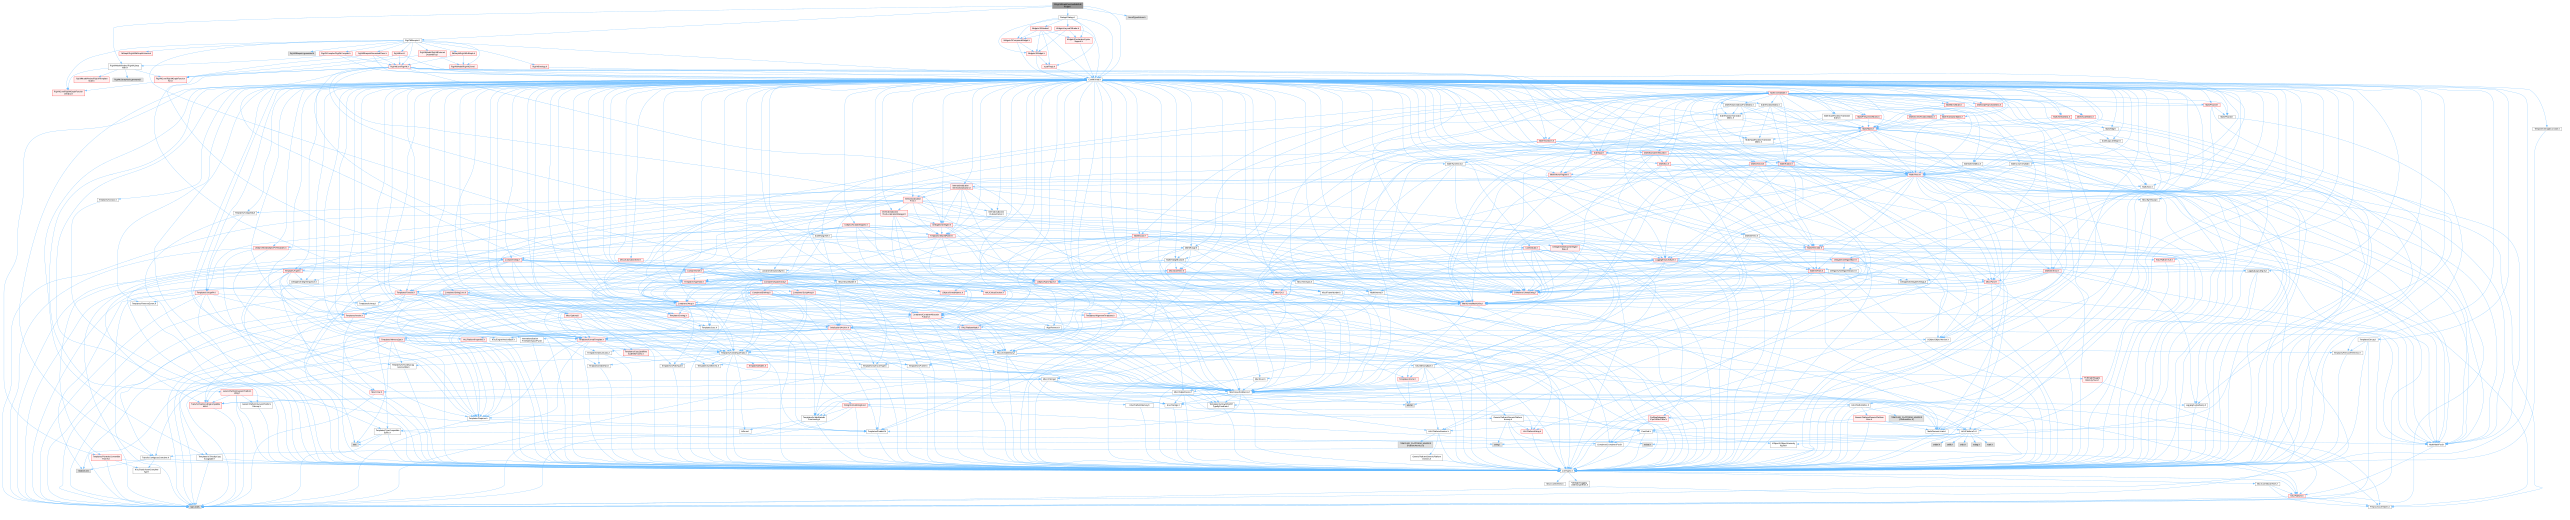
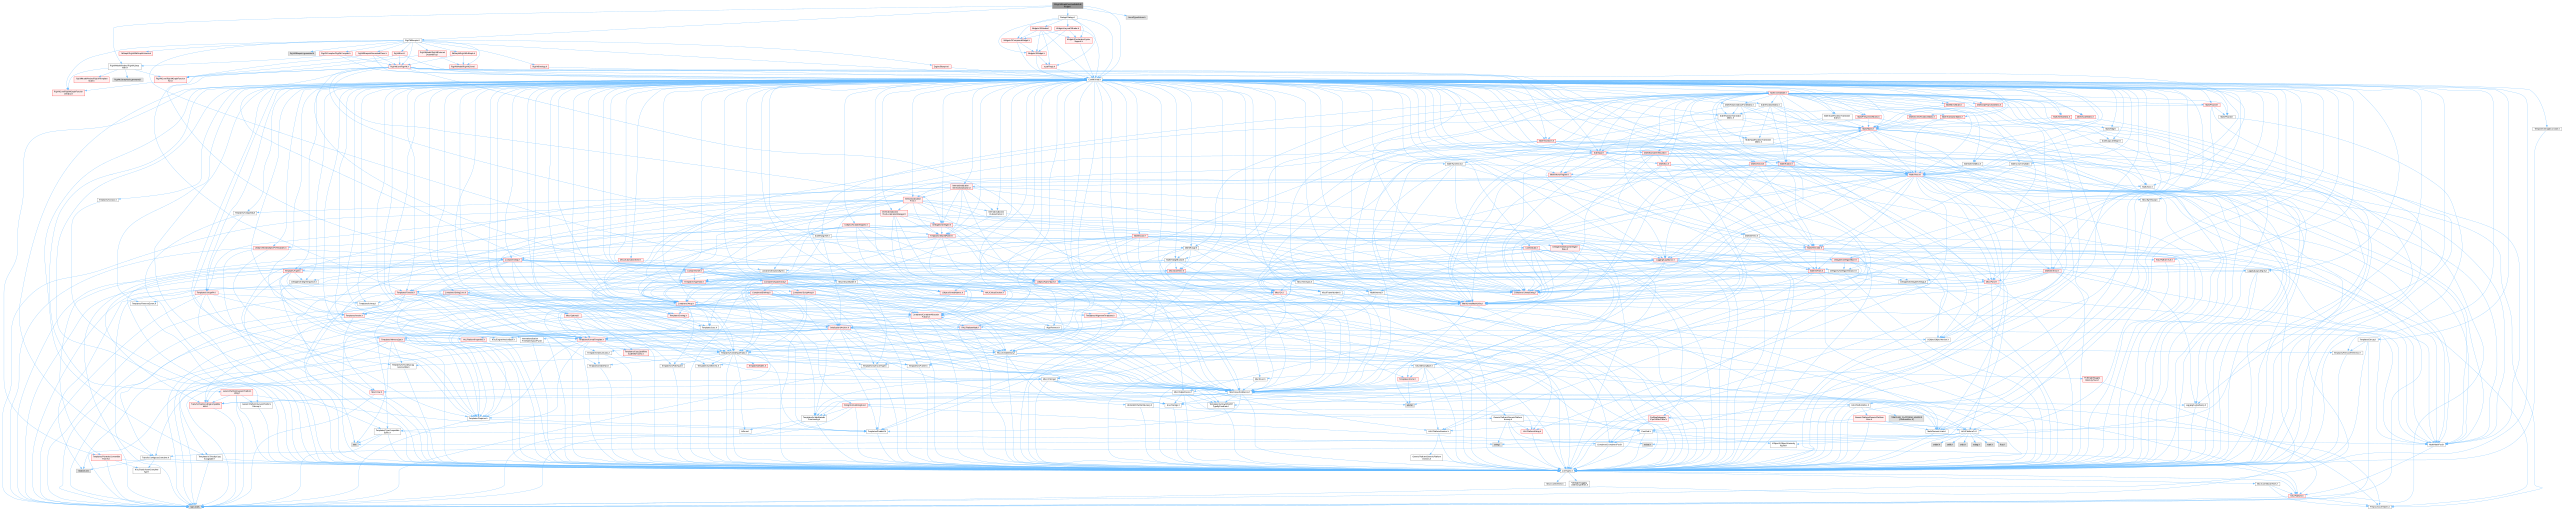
none -> (942, 67)
(1456, 108) -> (2132, 134)
(1799, 136) -> (1795, 137)
(1666, 260) -> (1666, 260)
(1140, 405) -> (1140, 405)
(1416, 445) -> none
none -> (2003, 445)
